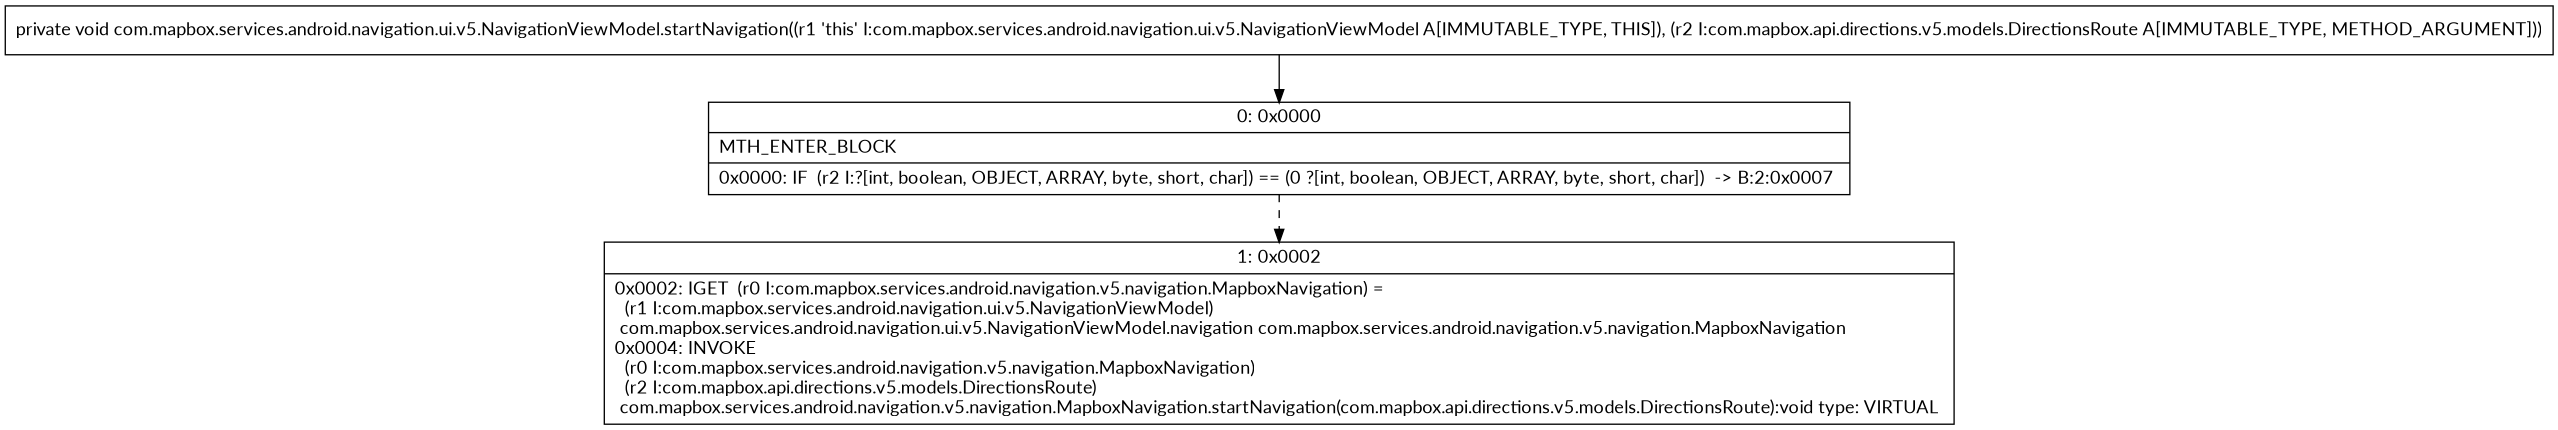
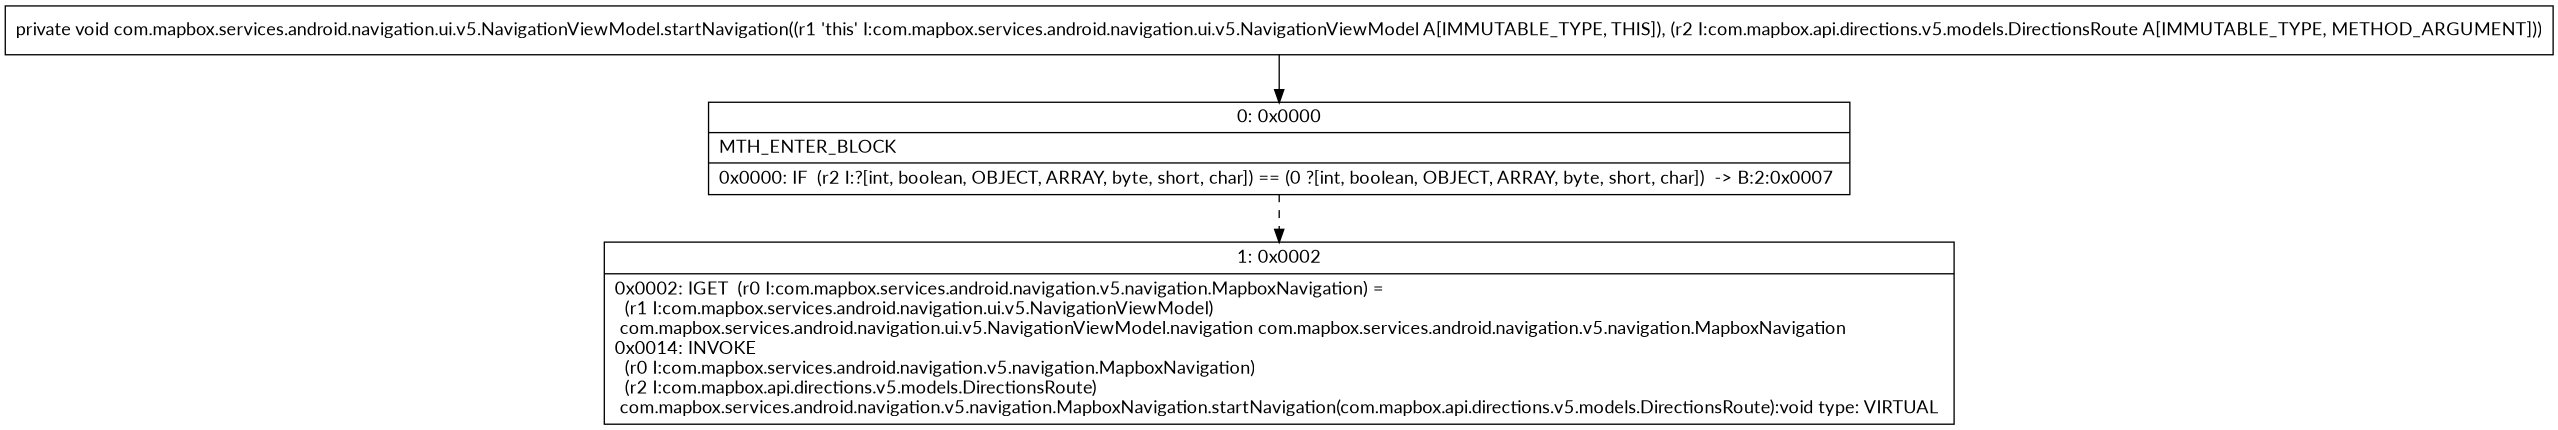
(691, 348) -> (691, 348)
